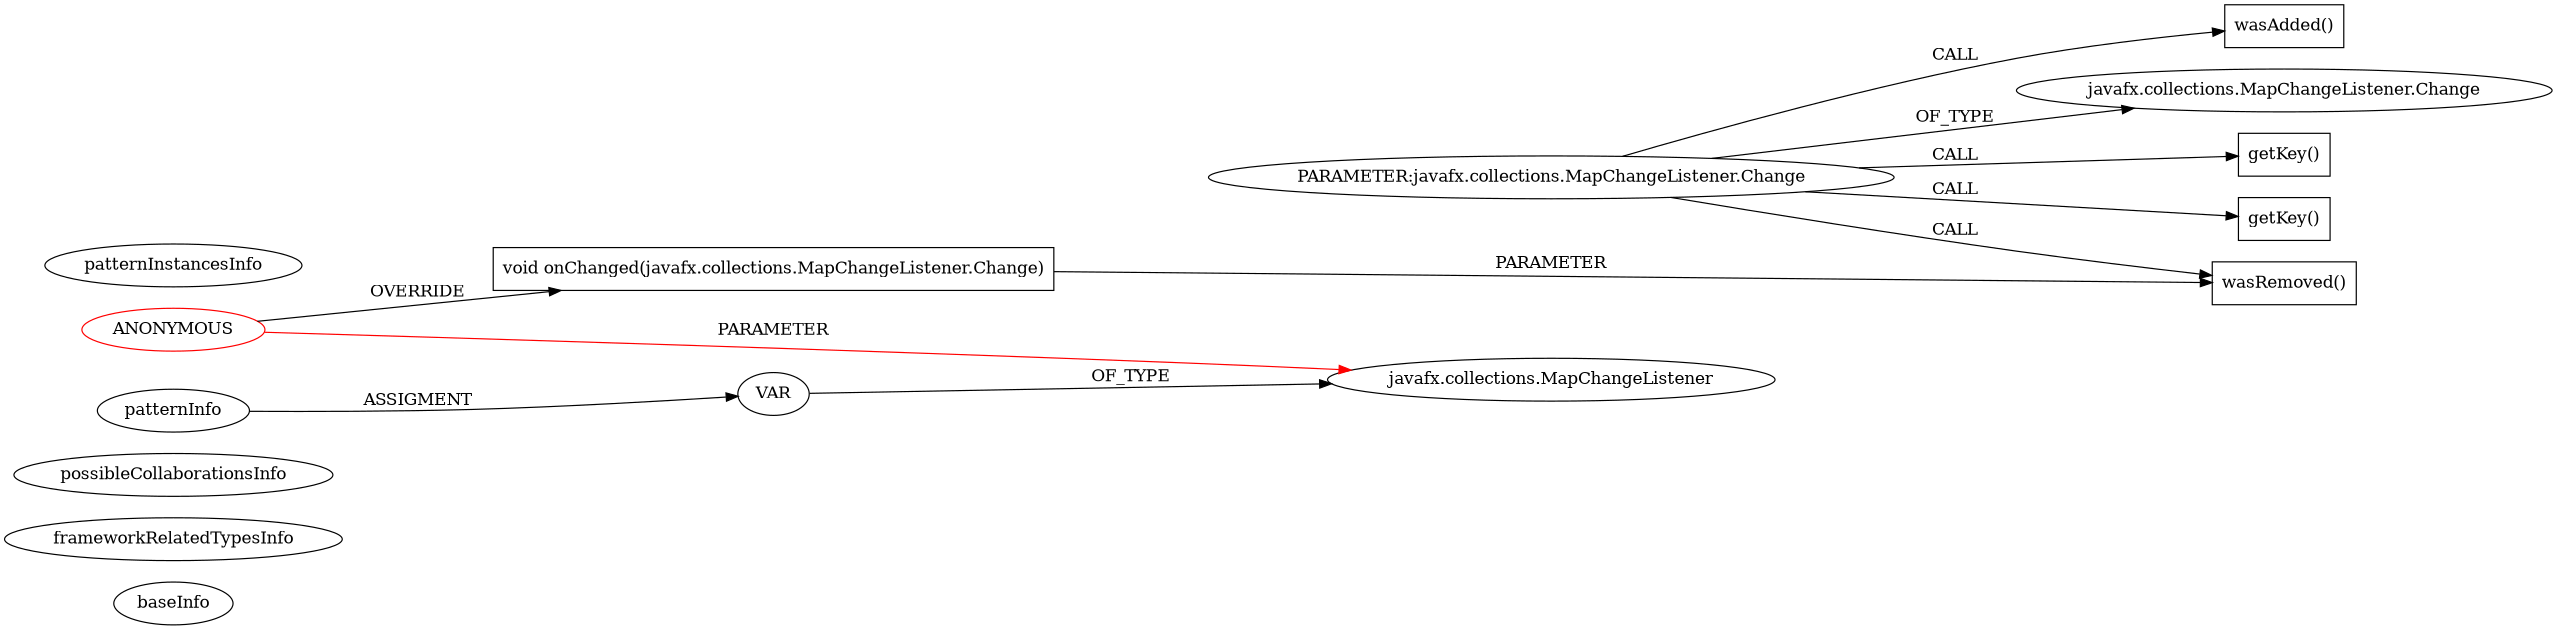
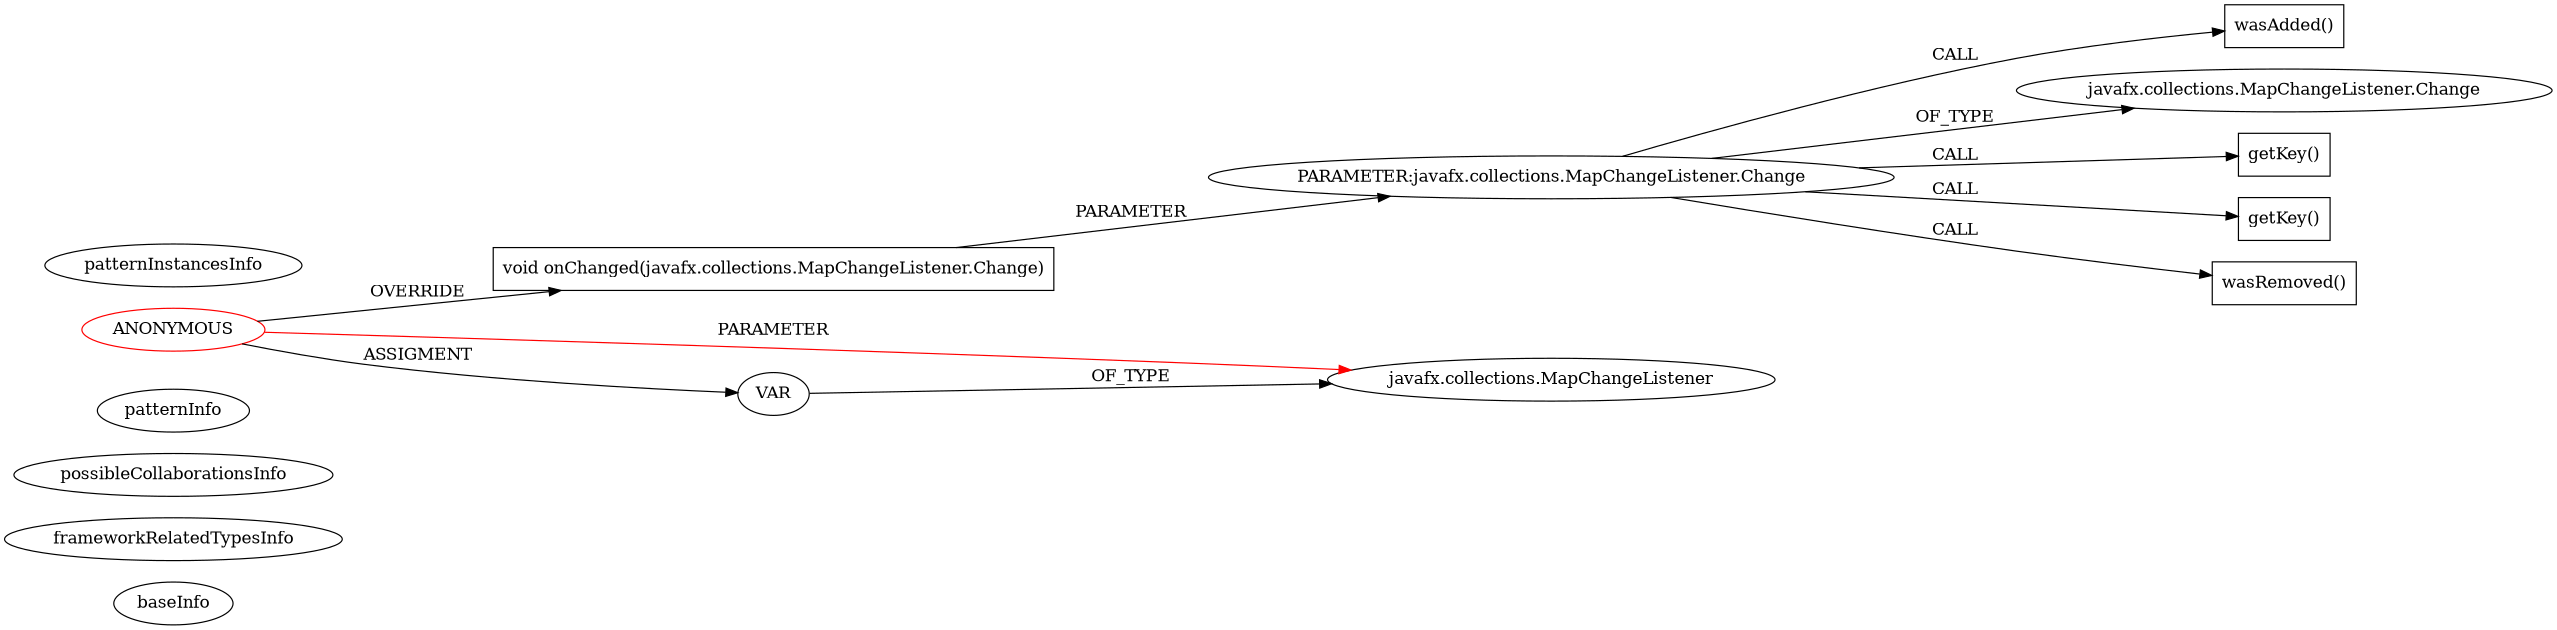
(1627, 277) -> (1167, 223)
(488, 409) -> (483, 377)
